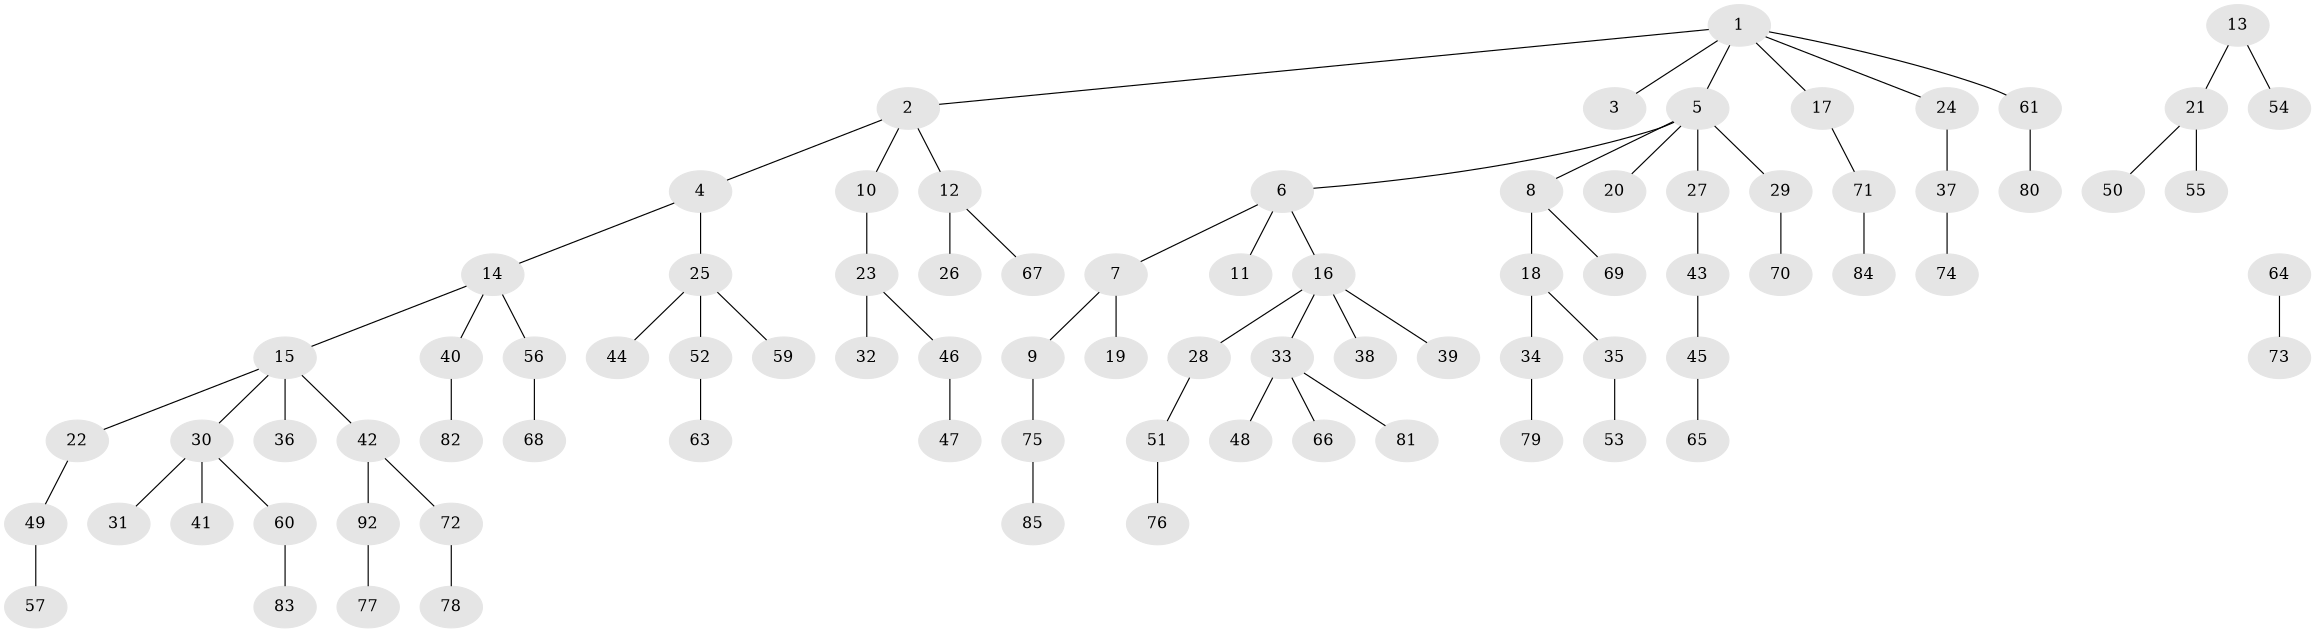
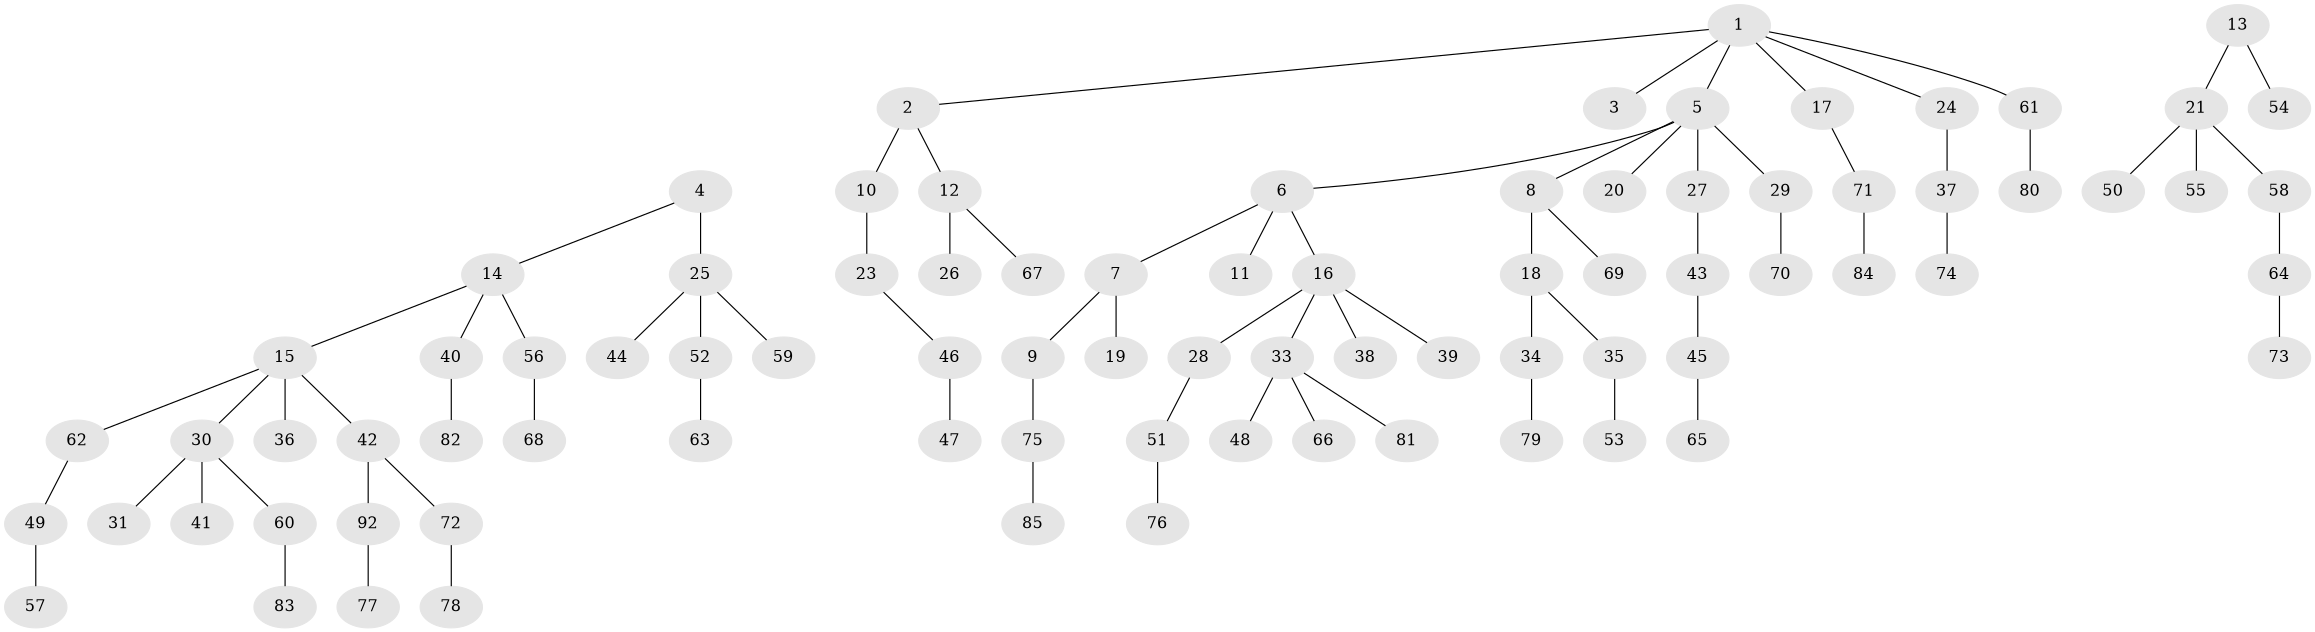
(805, 150) -> none
none -> (2279, 192)
(867, 358) -> none
(77, 441) -> (77, 441)
